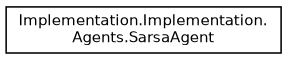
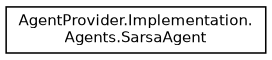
(144, 30) -> (136, 30)
